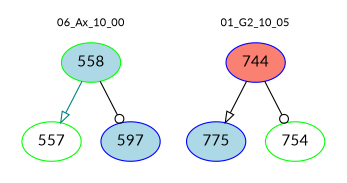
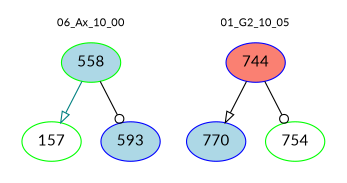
(52, 142) -> (52, 142)
(131, 142) -> (131, 142)
(216, 142) -> (216, 142)
